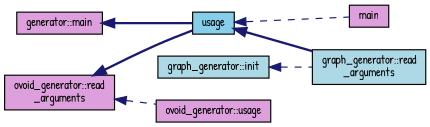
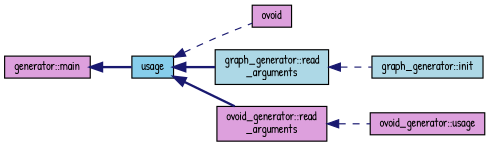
(369, 16) -> (272, 16)
(148, 49) -> (209, 94)
(296, 67) -> (356, 67)
